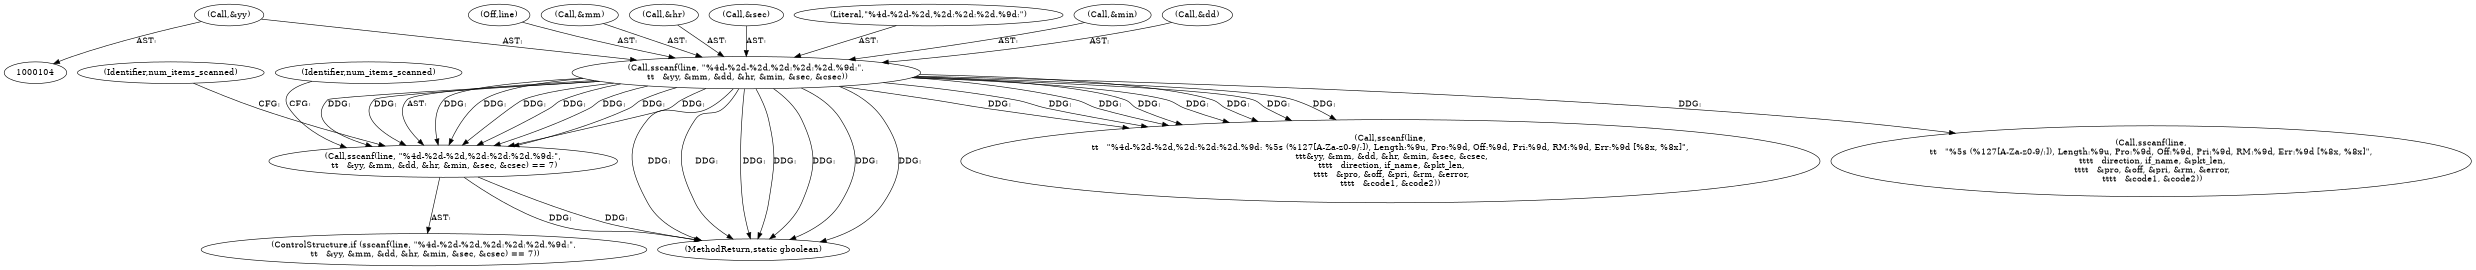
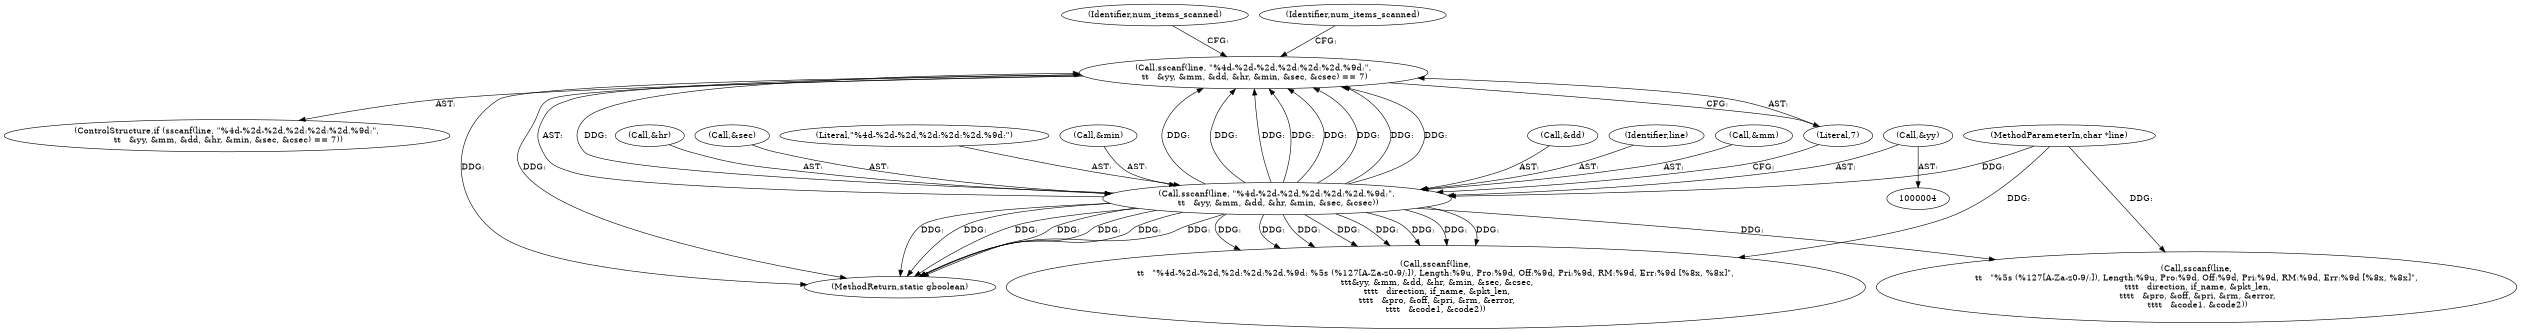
(499, 15) -> (1657, 136)
(35, 73) -> (1918, 199)
none -> (1838, 136)
none -> (2059, 136)
